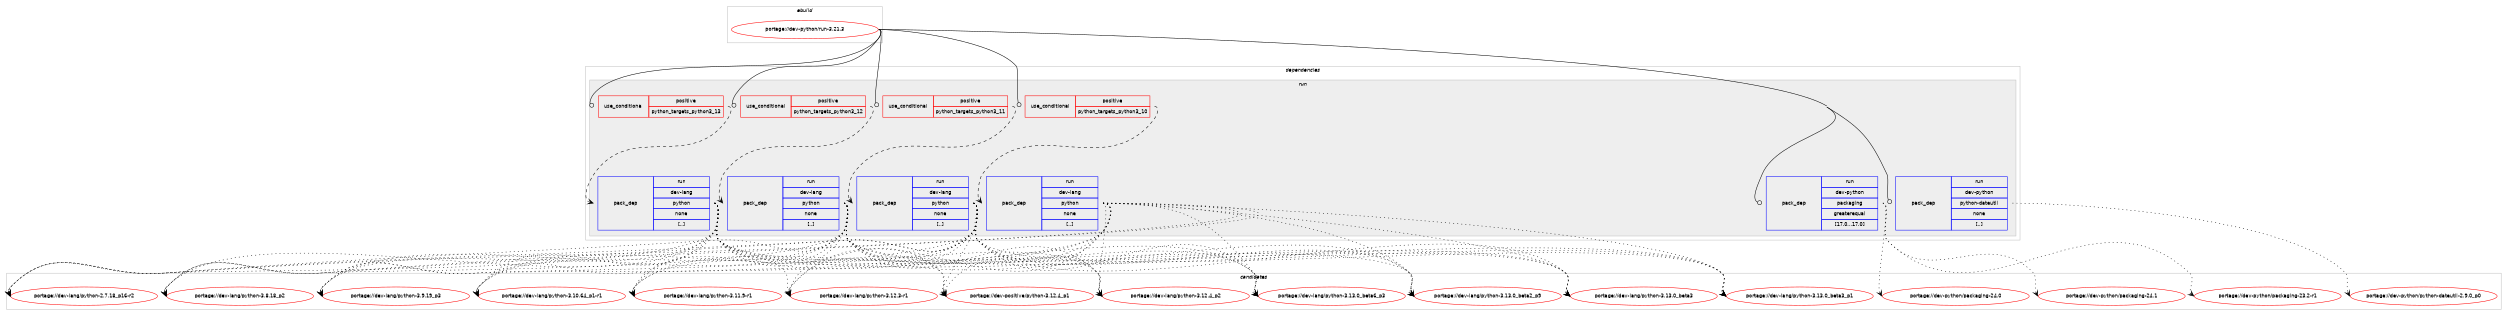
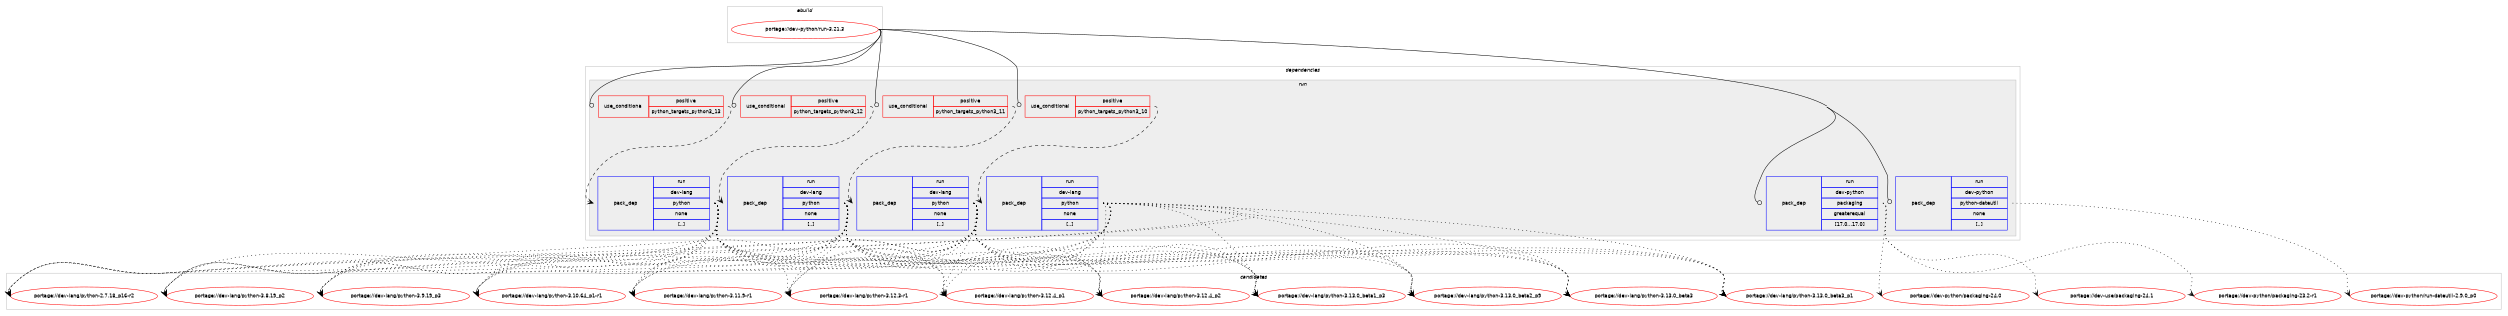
(240, 296) -> (240, 296)
(1020, 296) -> (1020, 296)
(1332, 296) -> (1332, 296)
(2112, 296) -> (2112, 296)
(2424, 296) -> (2424, 296)
